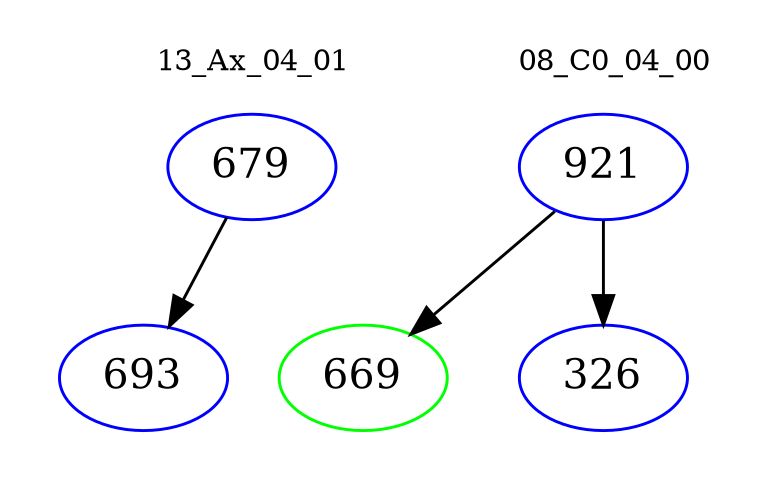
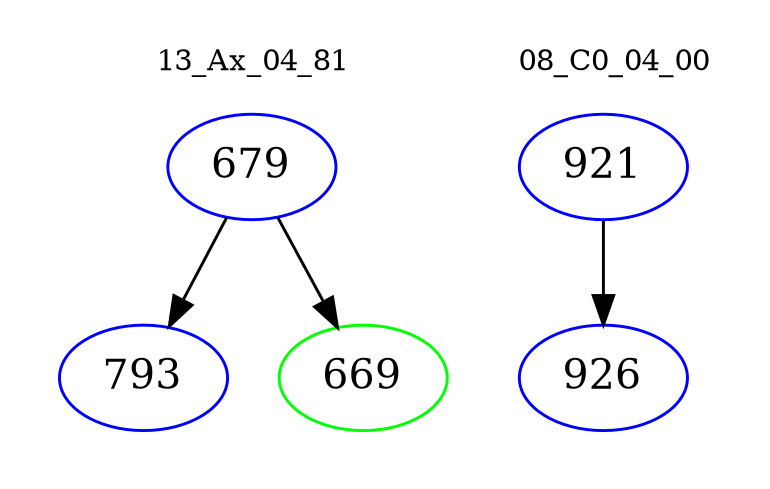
(253, 63) -> (253, 63)
(516, 245) -> (300, 259)
(144, 378) -> (144, 378)
(603, 378) -> (603, 378)
